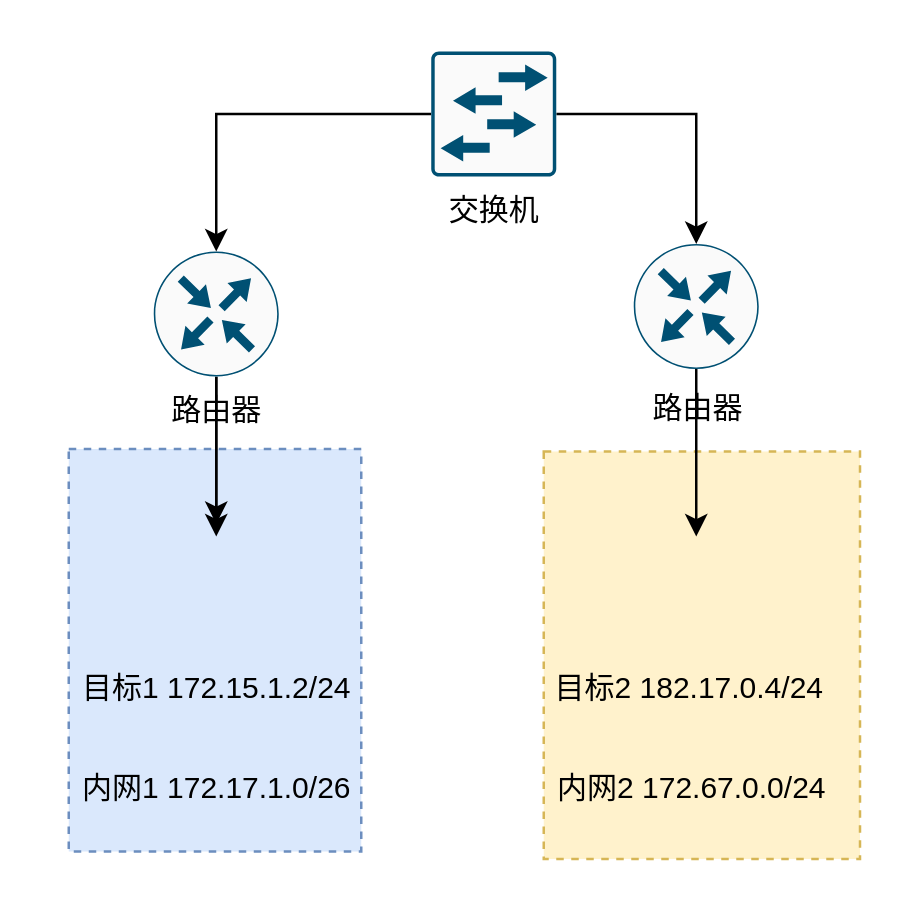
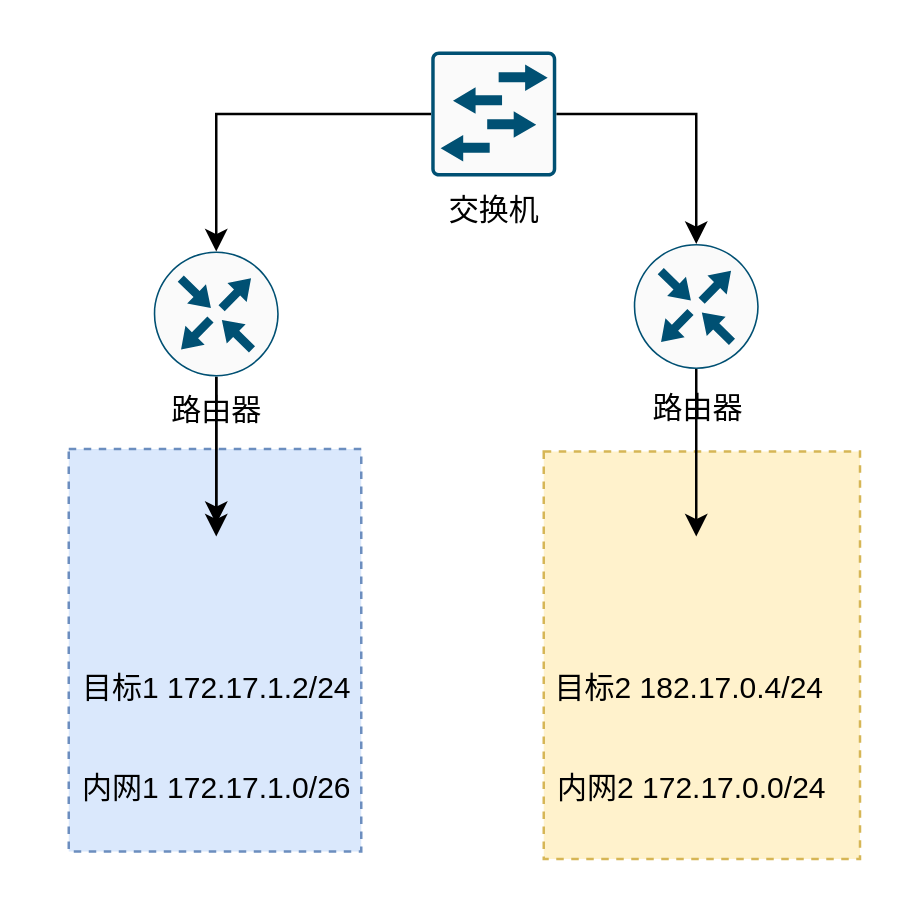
(218, 689) -> (218, 689)
(693, 789) -> (693, 789)
